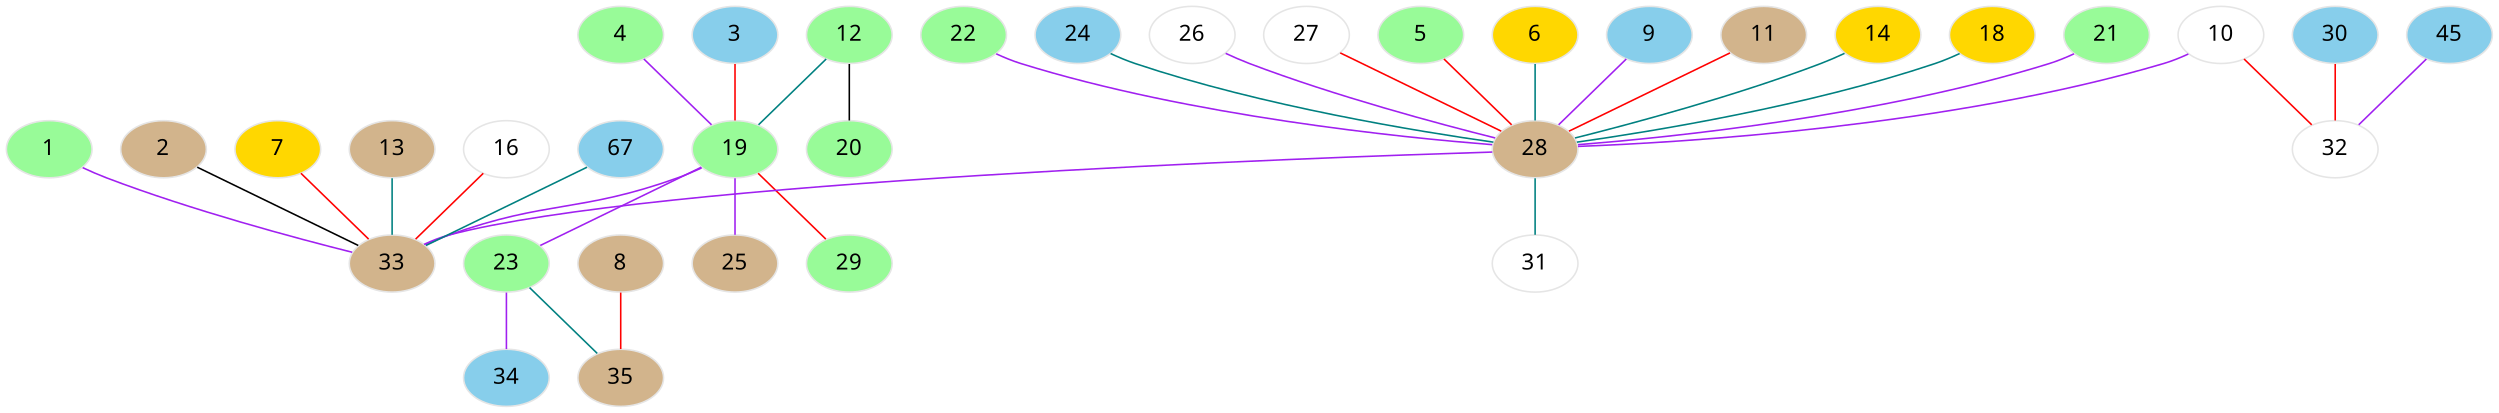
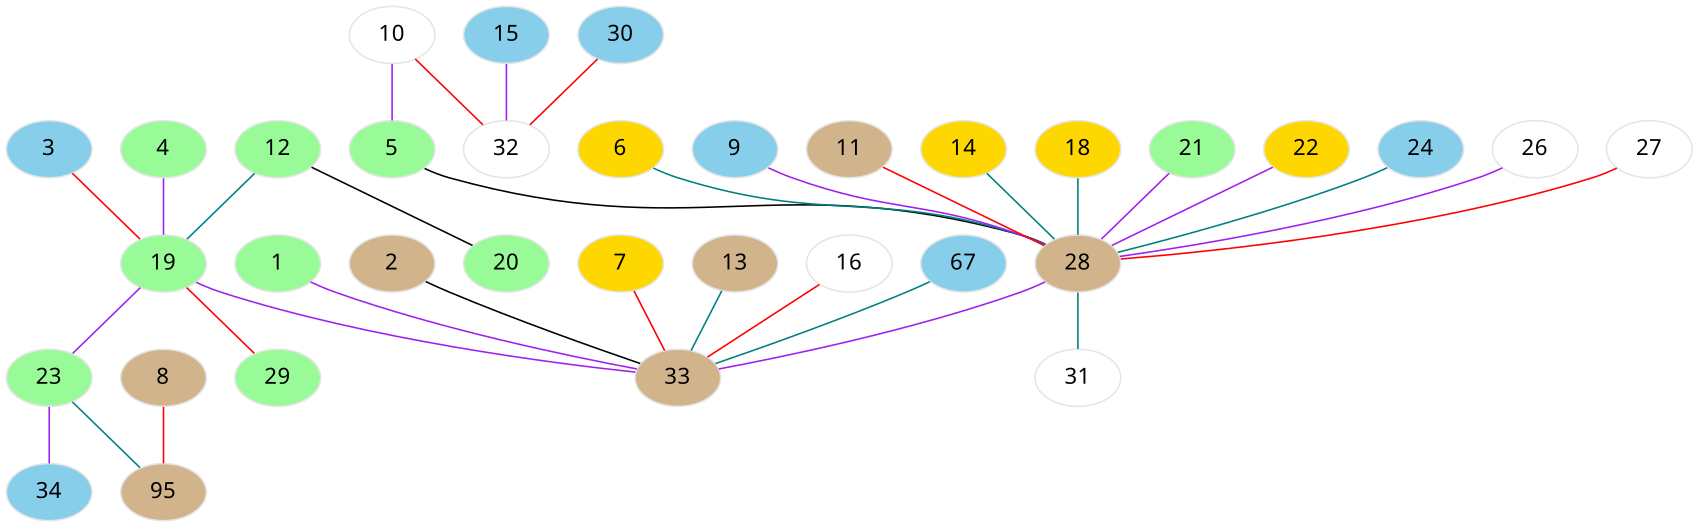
(964, 35) -> (1307, 149)
(2450, 35) -> (506, 35)
(1478, 92) -> (735, 206)
(1886, 120) -> (392, 92)
(735, 264) -> none
(621, 378) -> (164, 492)
